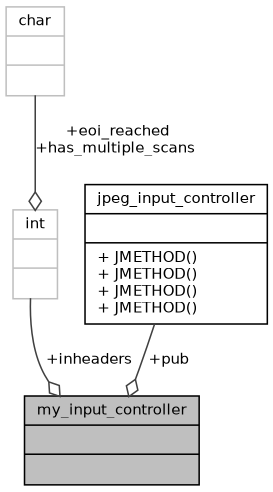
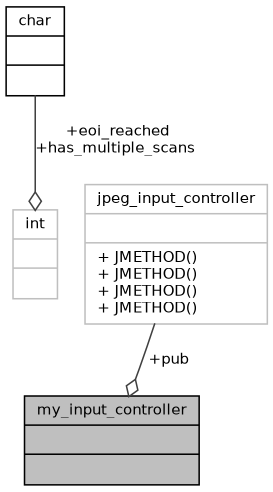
(35, 51) -> (35, 51)
(176, 254) -> (176, 254)
(33, 341) -> none
